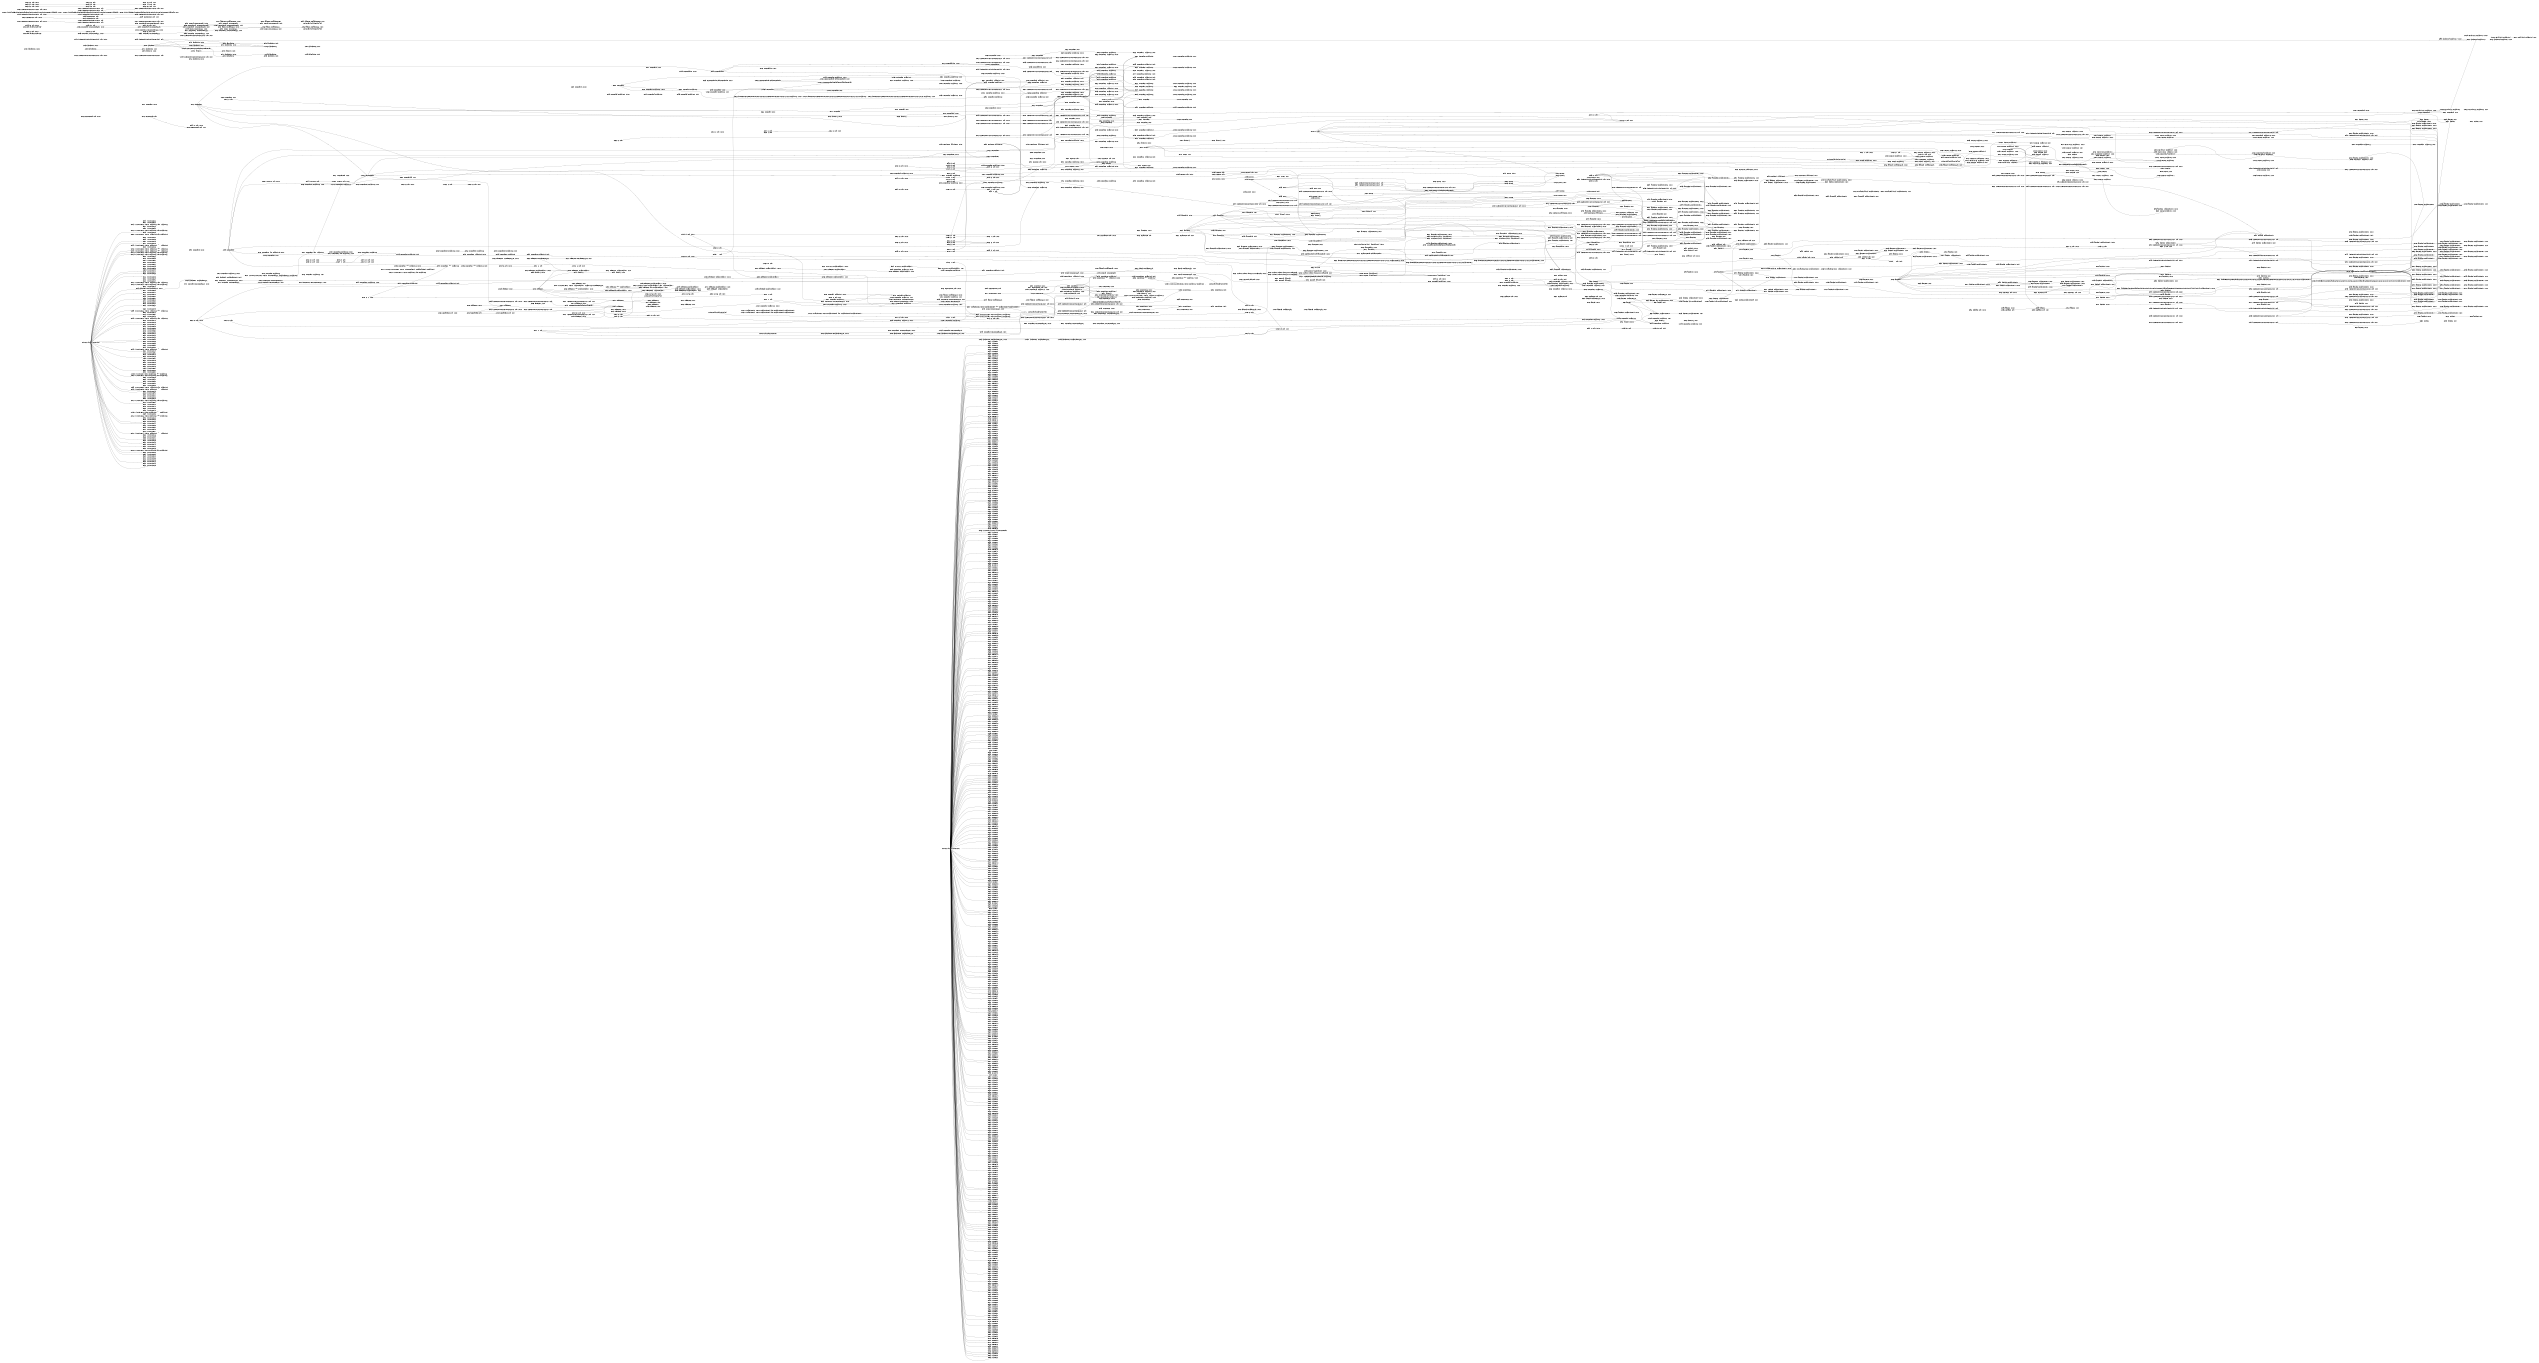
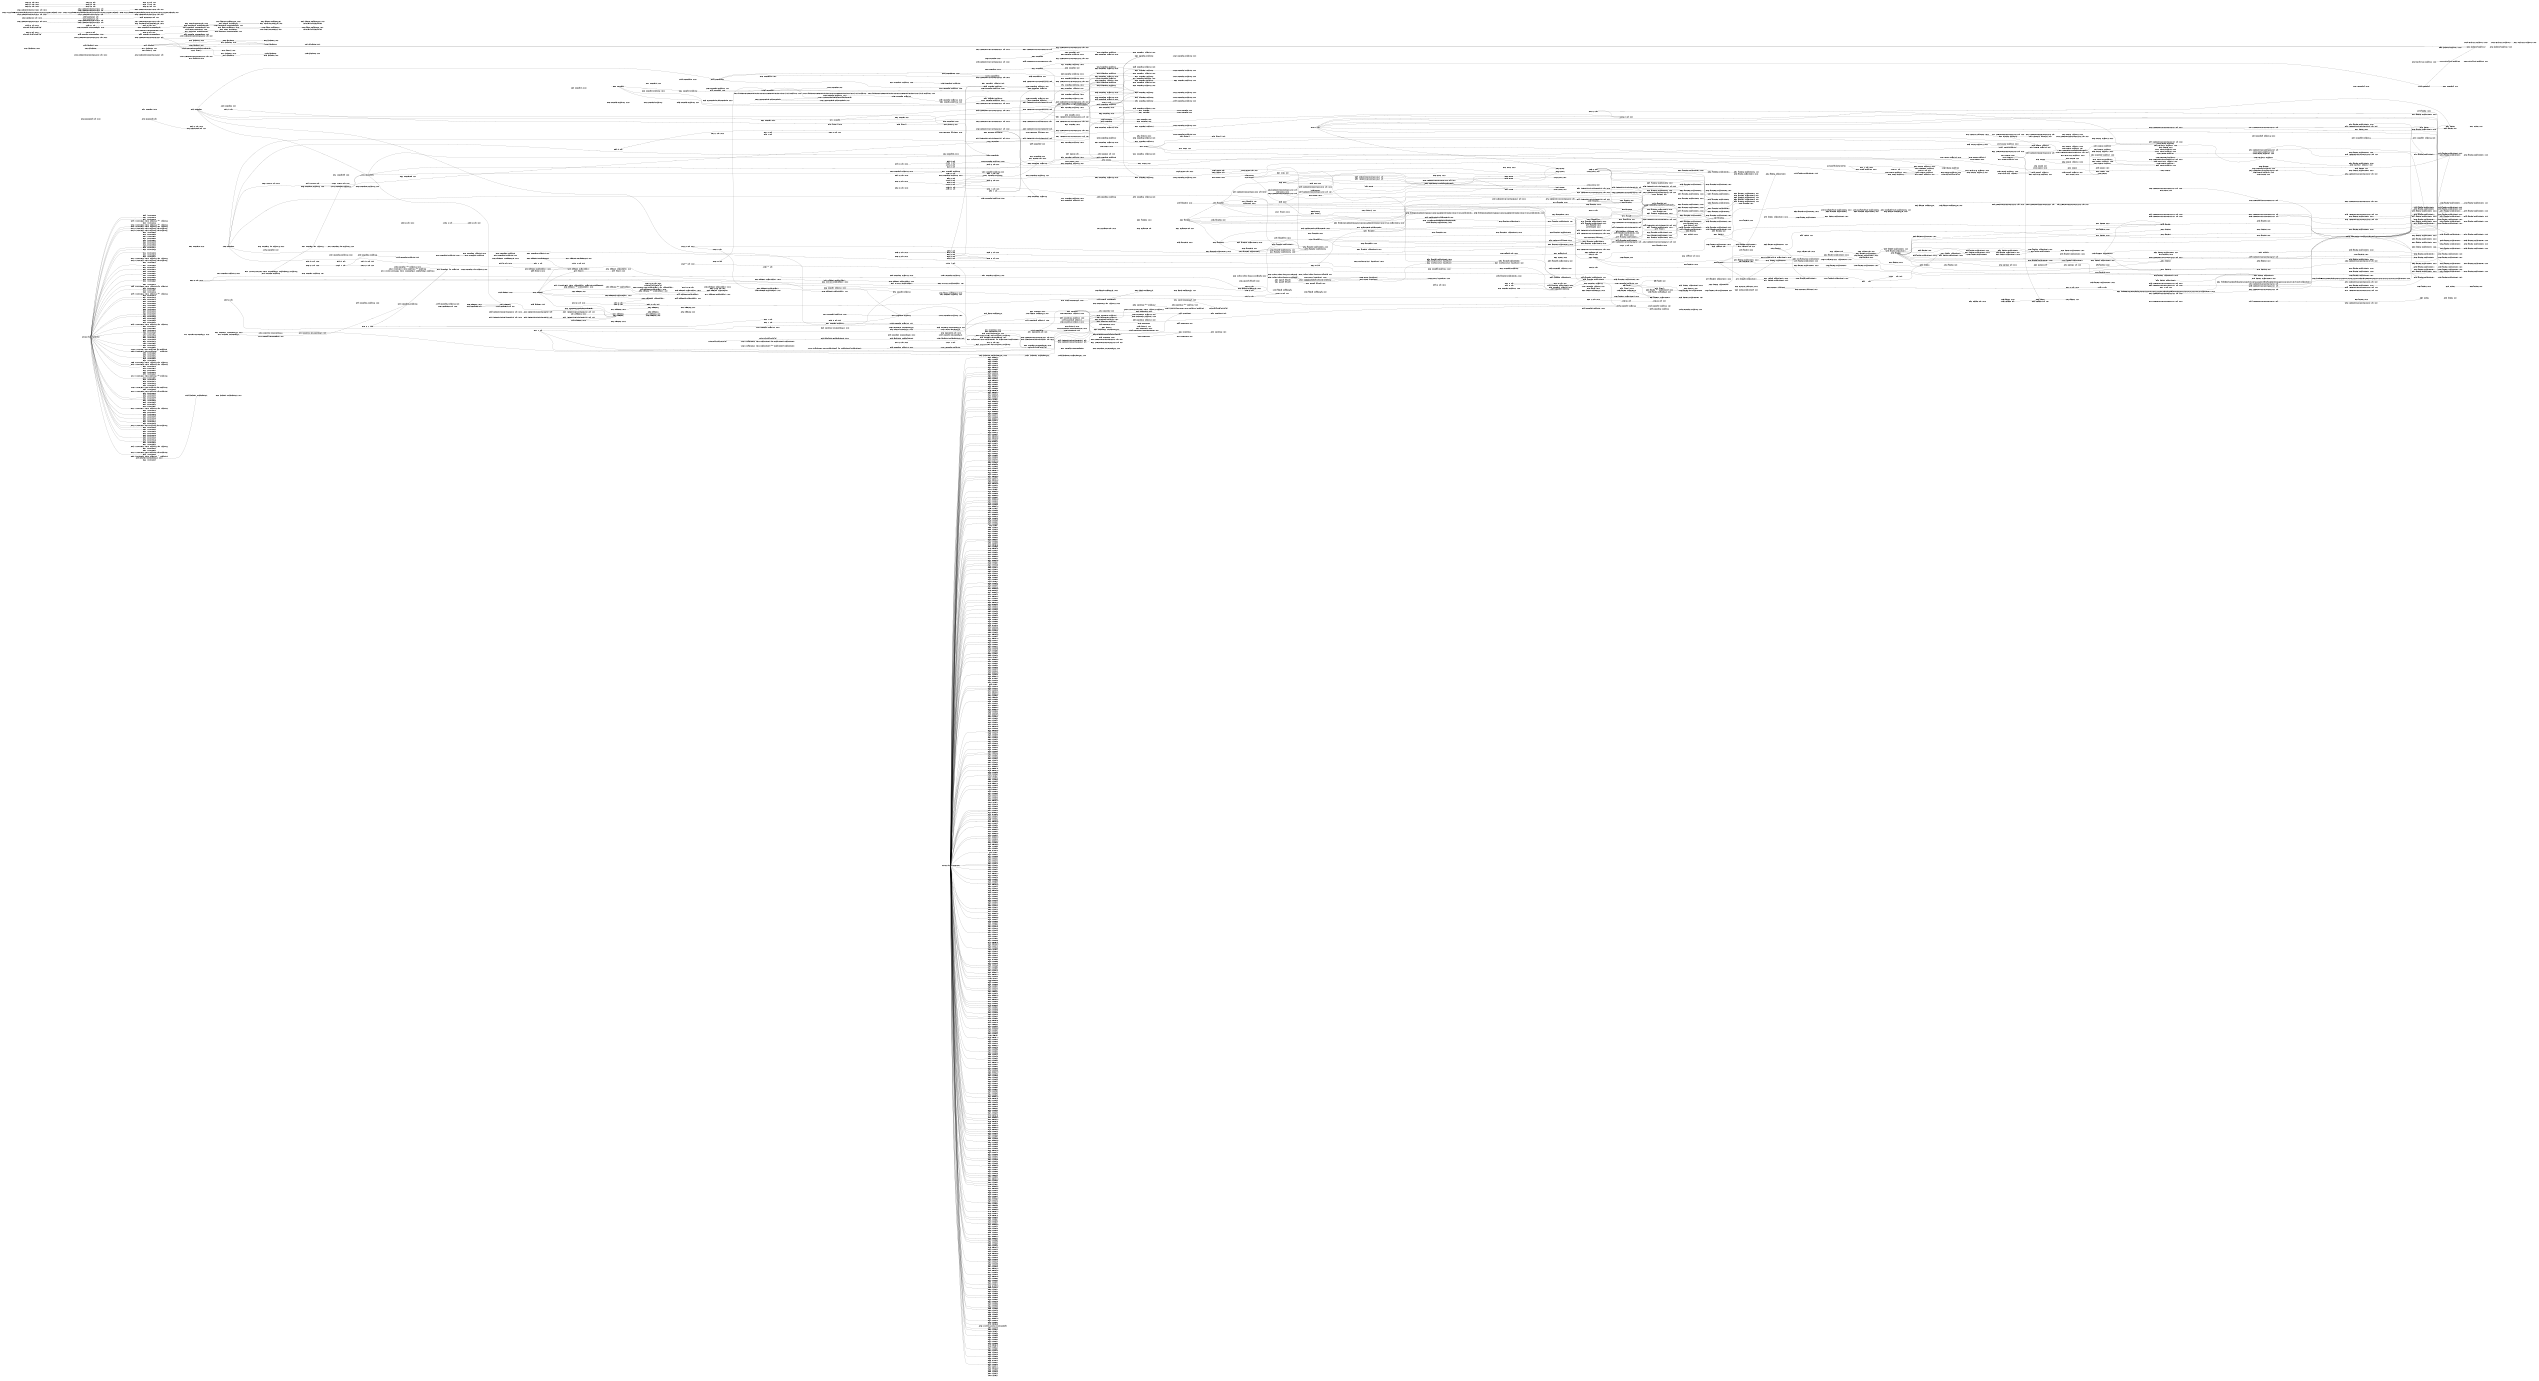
none -> (1185, 243)
none -> (993, 746)
